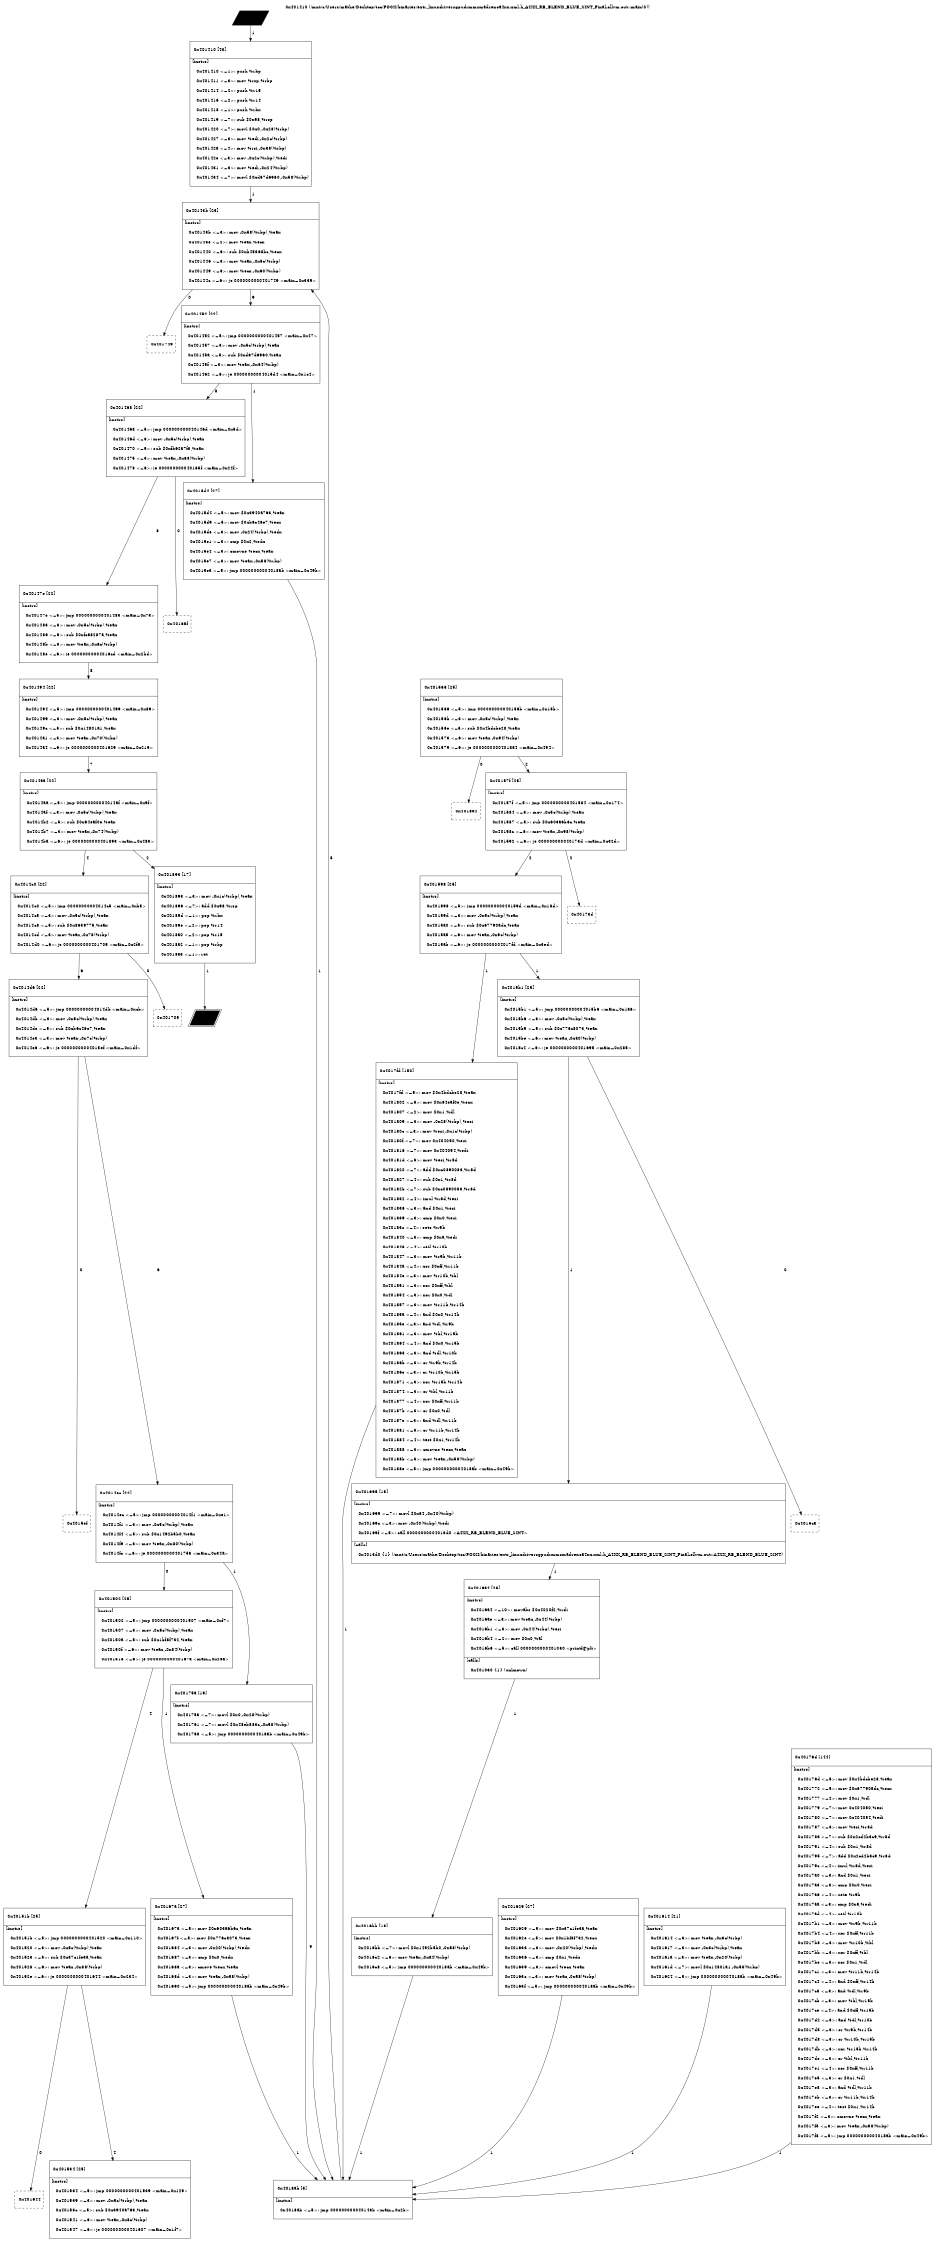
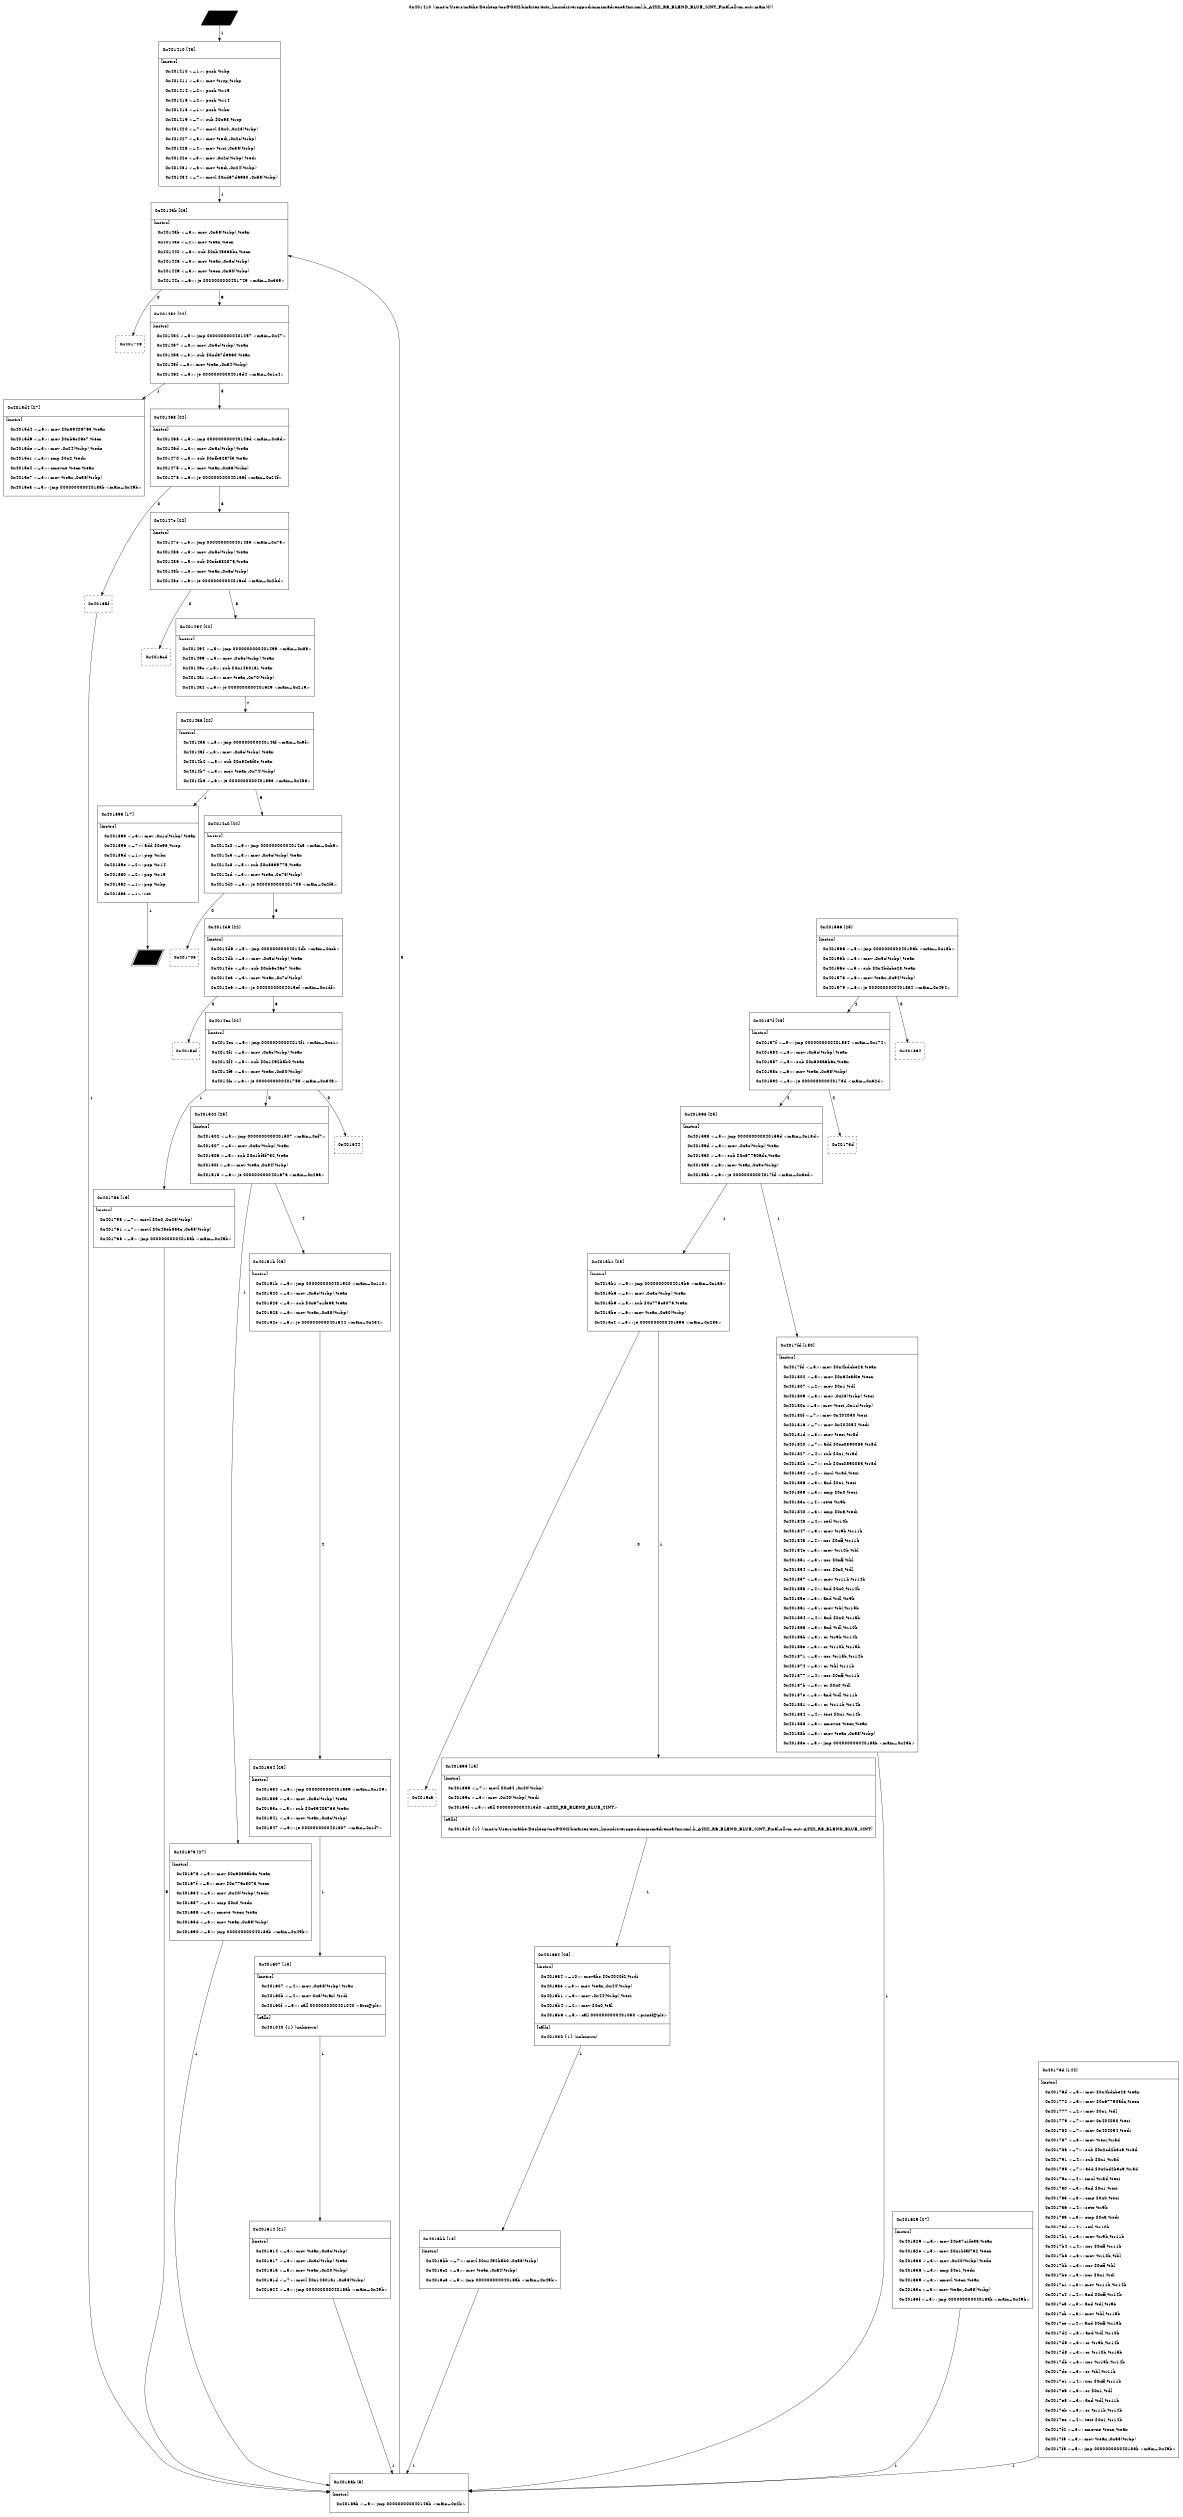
none -> (156, 657)
(87, 858) -> (261, 798)
(147, 858) -> (205, 798)
(317, 1377) -> (89, 1631)
none -> (320, 1996)
(49, 2087) -> (334, 1110)
